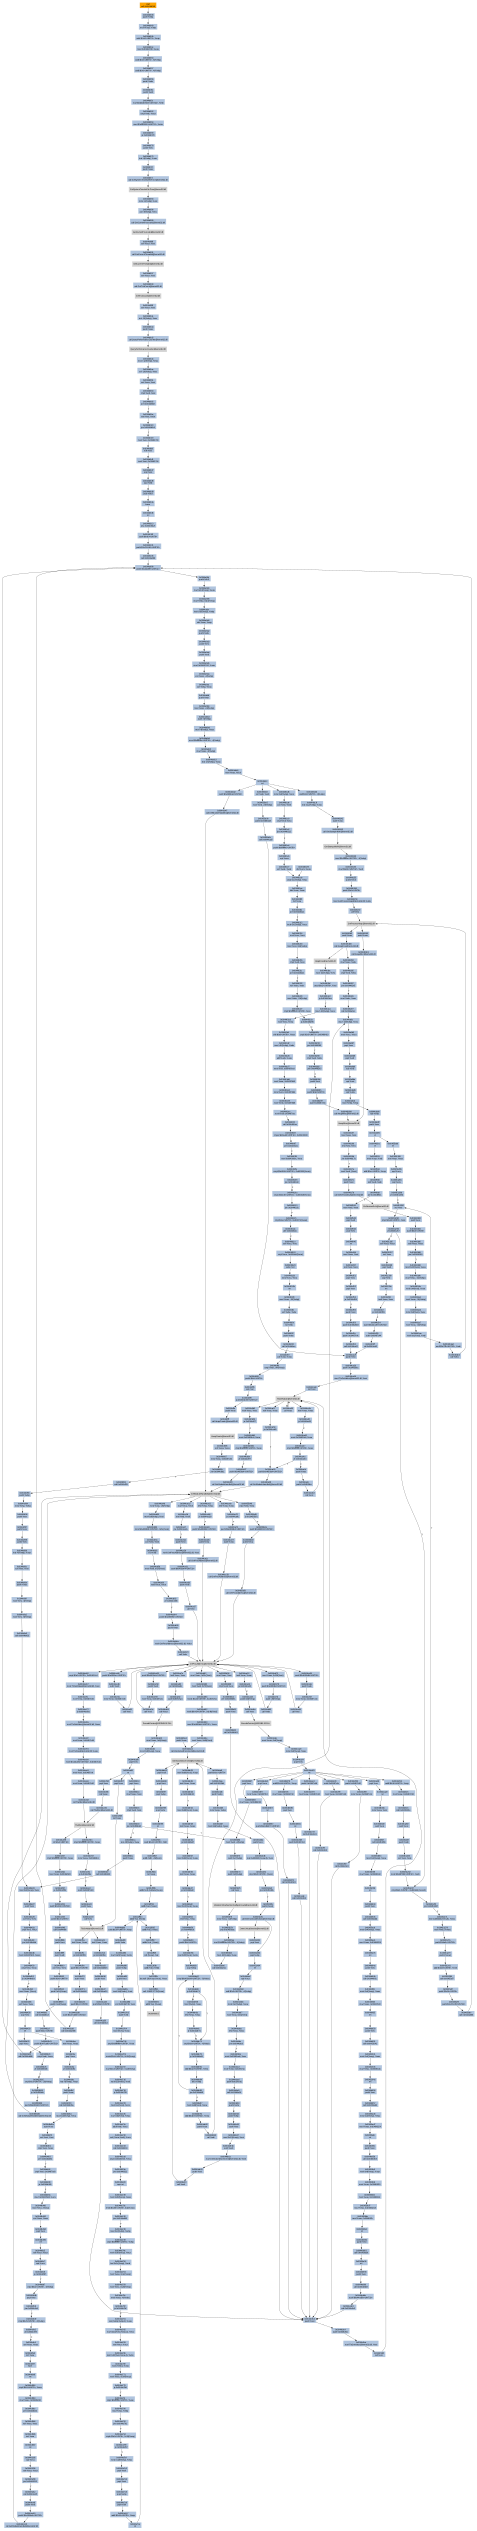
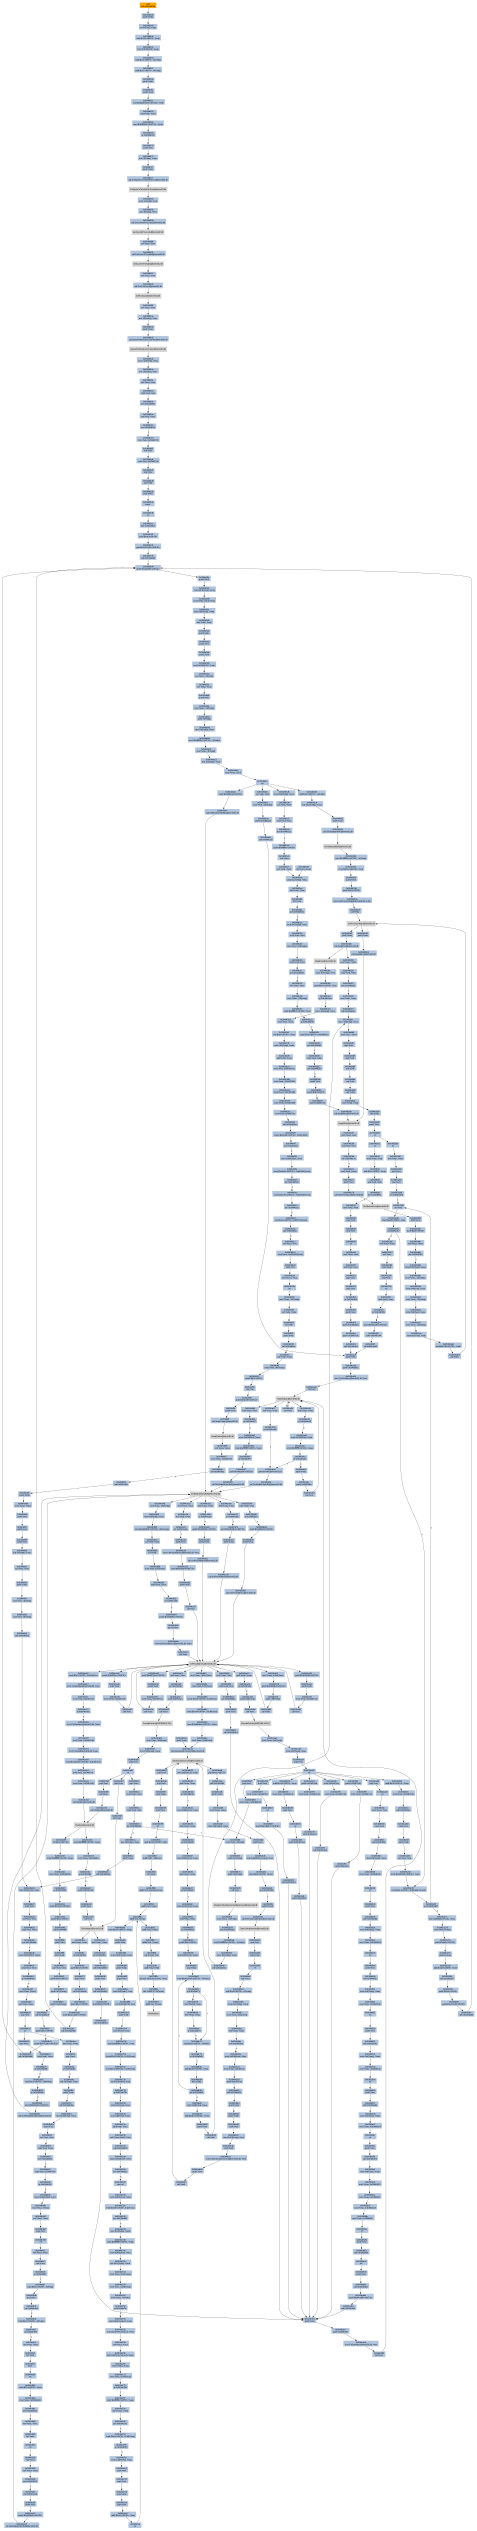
none -> (224, 1428)
(269, 1936) -> (255, 1947)
